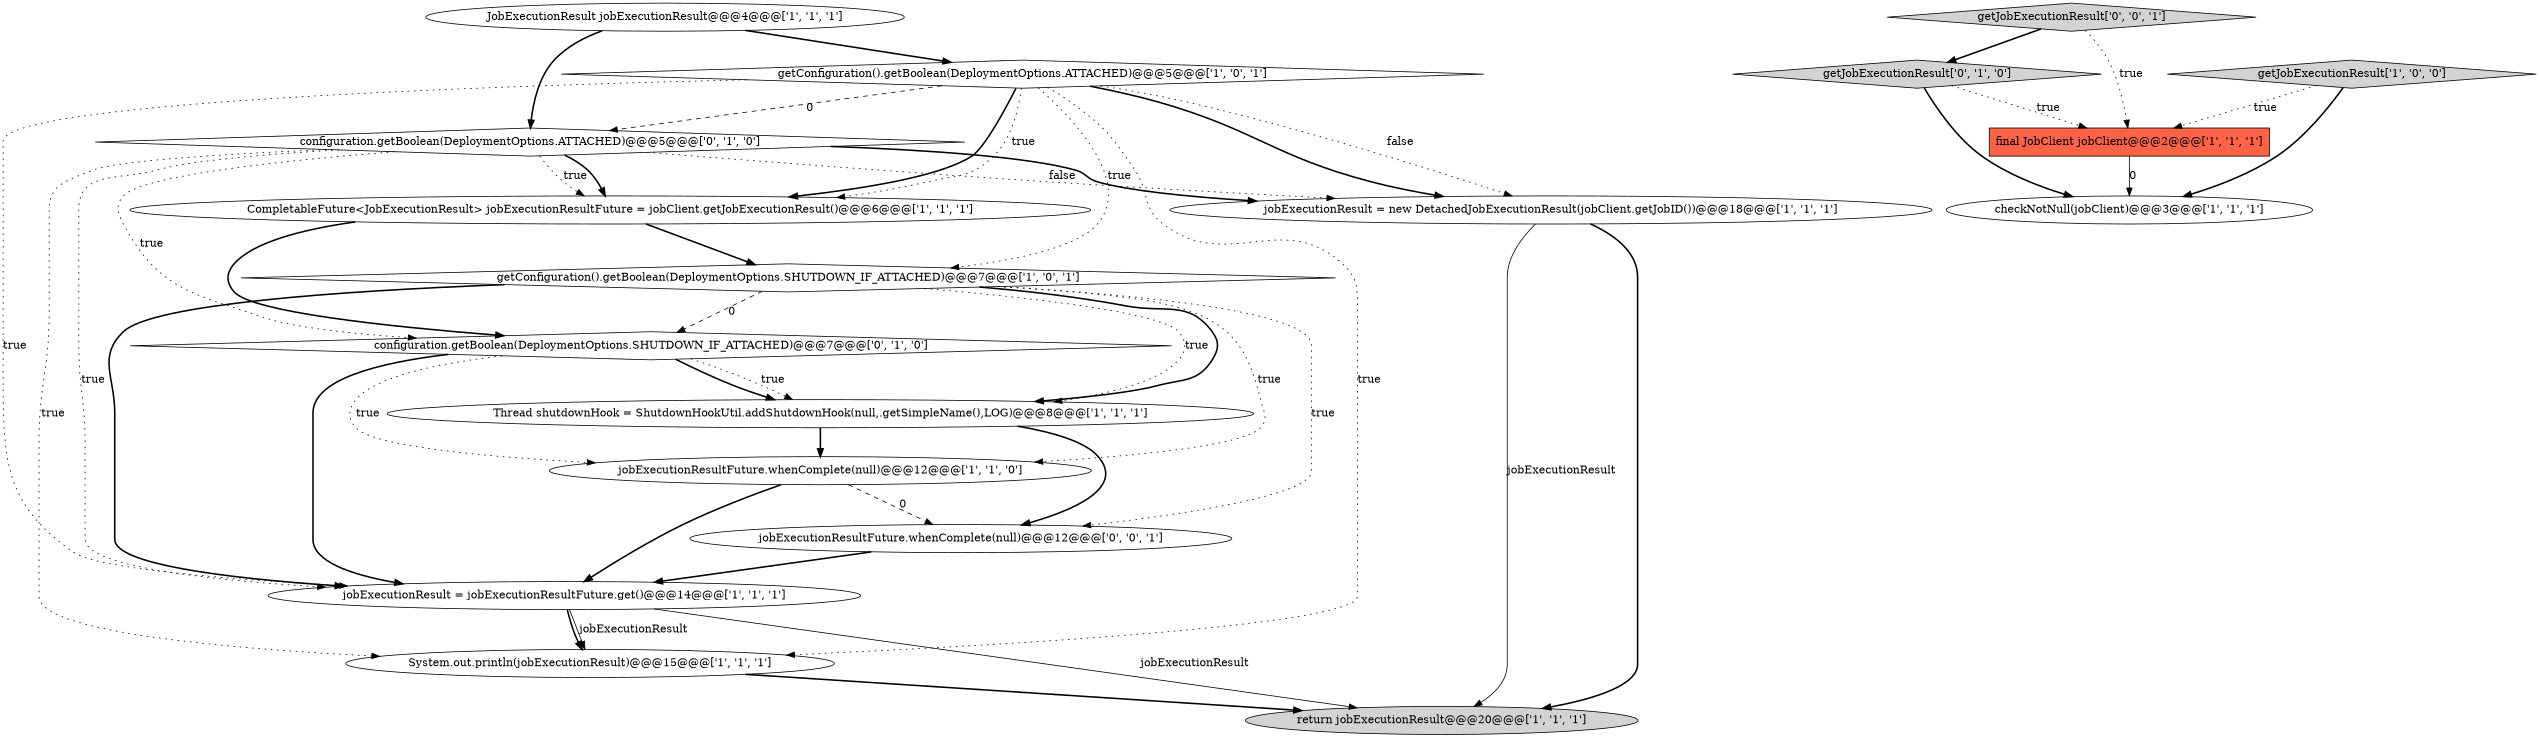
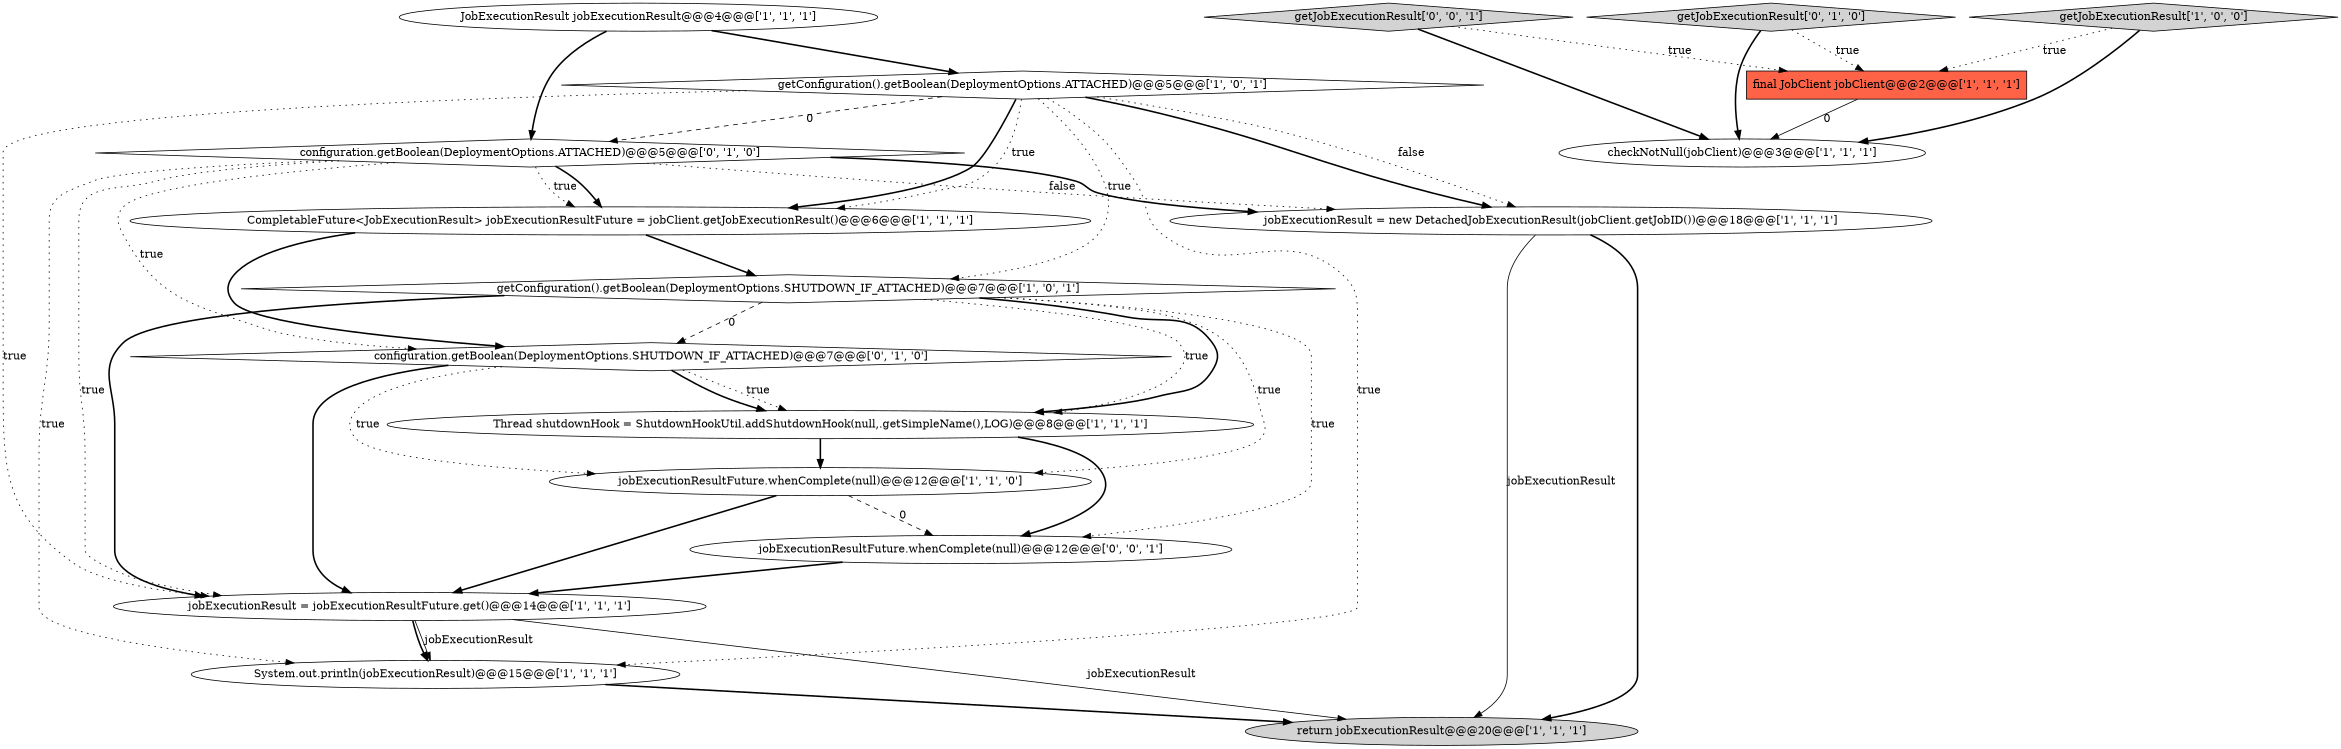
(1998, 44) -> (1559, 83)
